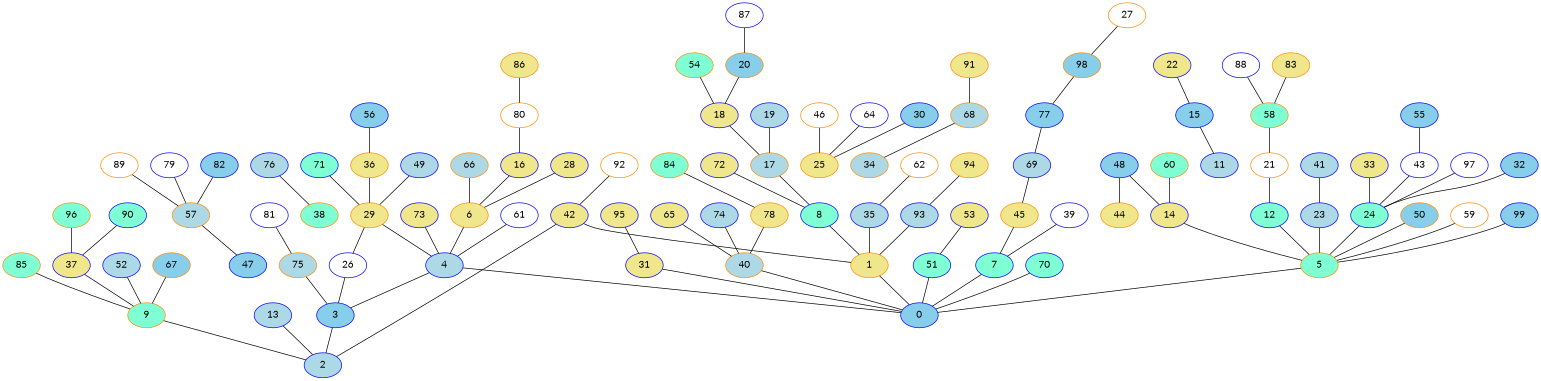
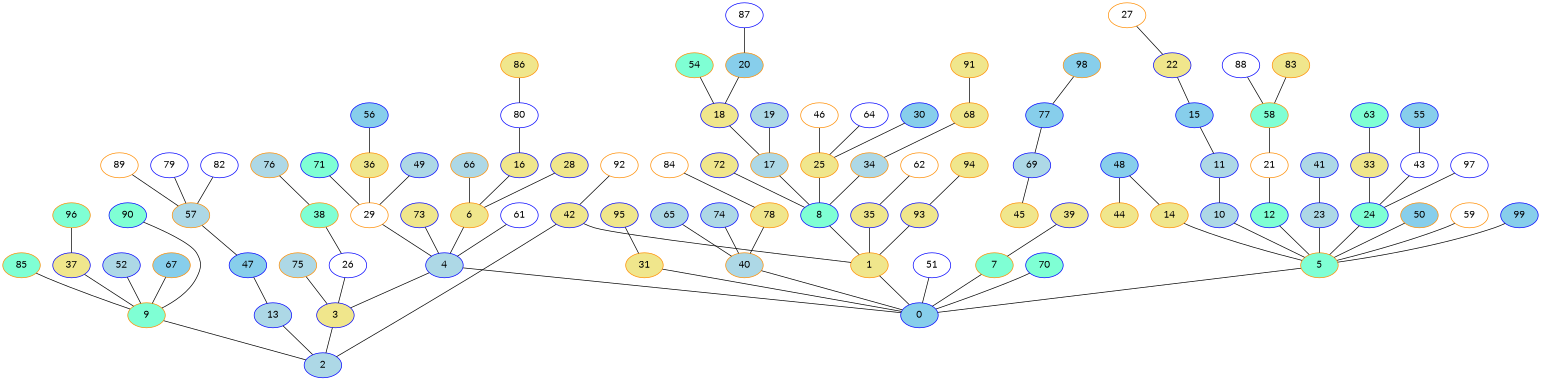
(1105, 40) -> (1150, 40)
(519, 115) -> (519, 115)
(969, 115) -> (969, 115)
none -> (1369, 115)
(219, 165) -> (219, 165)
(269, 165) -> (269, 165)
(669, 165) -> (669, 165)
(1169, 165) -> none
(1519, 165) -> none
none -> (819, 190)
none -> (845, 190)
(269, 215) -> none
(369, 215) -> (369, 215)
(669, 215) -> (669, 215)
(869, 215) -> (869, 215)
(919, 215) -> (919, 215)
(969, 215) -> none
(1069, 215) -> (1069, 215)
(1169, 215) -> (1169, 215)
none -> (1219, 215)
(100, 240) -> (199, 258)
(359, 240) -> (334, 240)
(1007, 240) -> none
(644, 265) -> (644, 265)
(932, 265) -> (932, 265)
(994, 265) -> (994, 265)
none -> (260, 290)
(335, 315) -> (335, 315)
